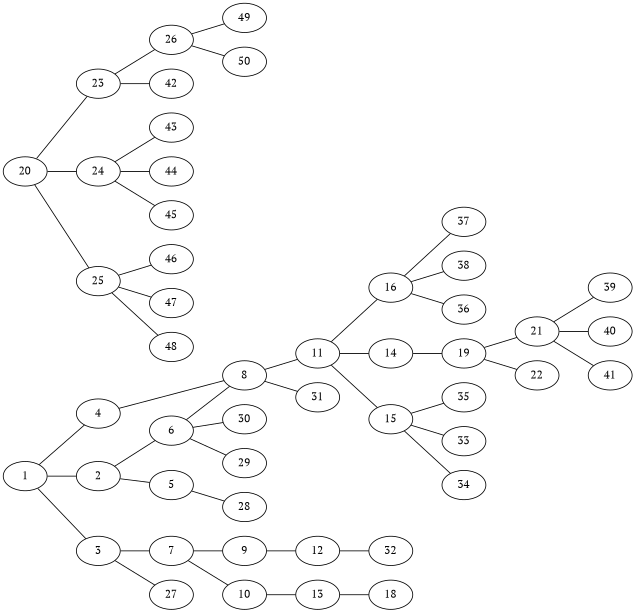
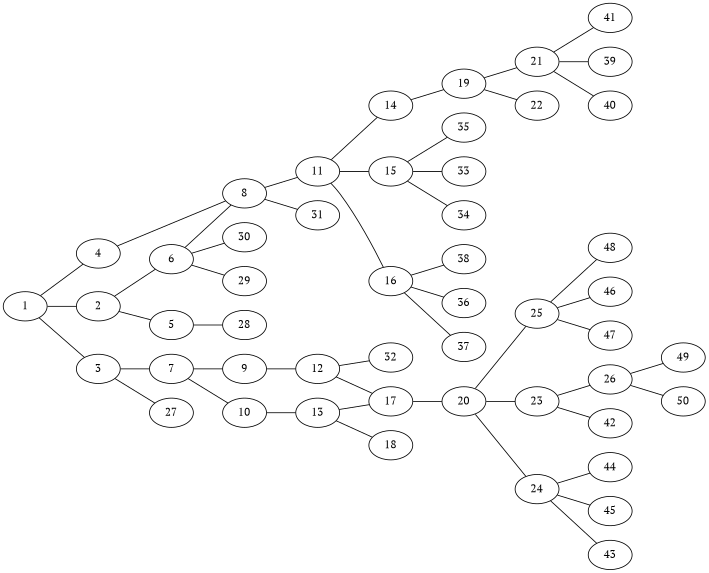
none -> (391, 401)
